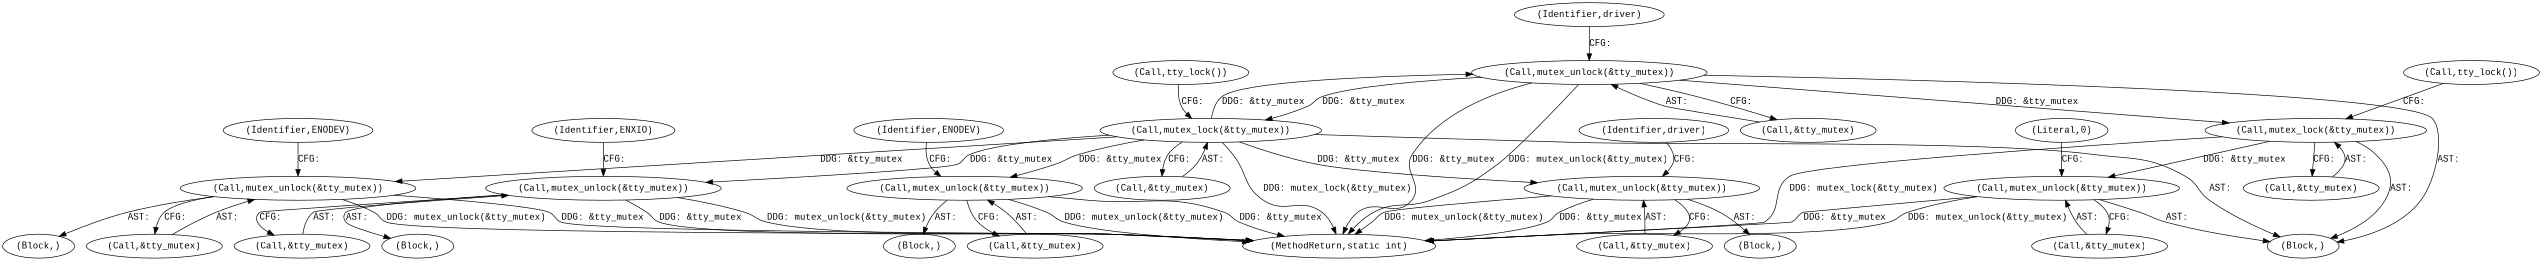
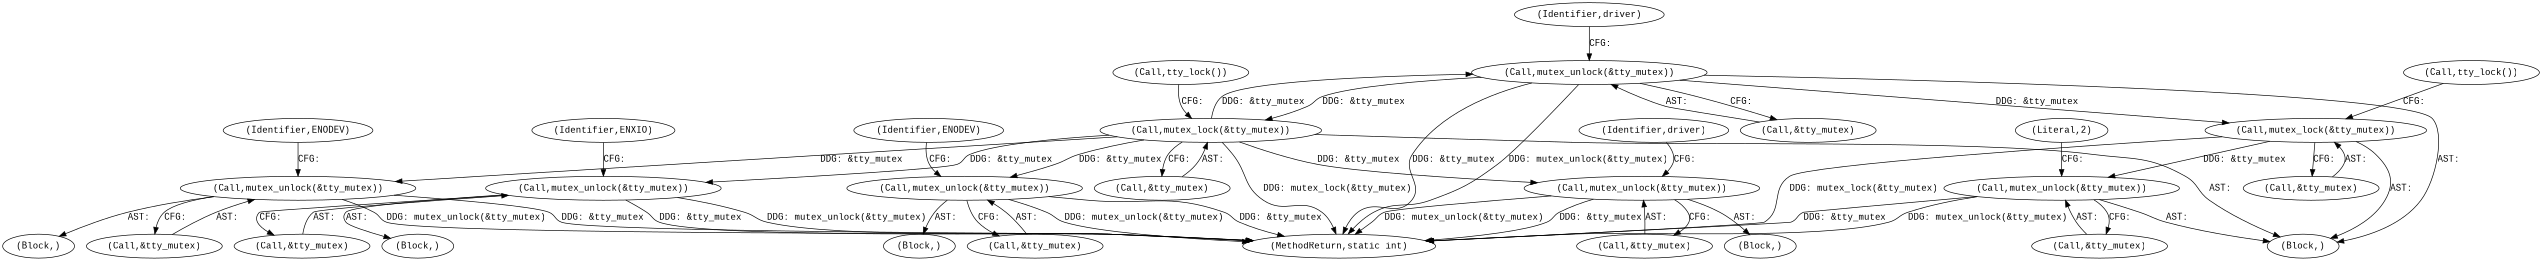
(2062, 130) -> (2062, 130)
